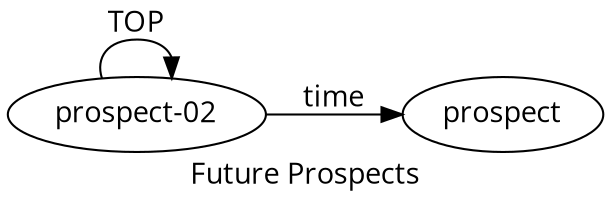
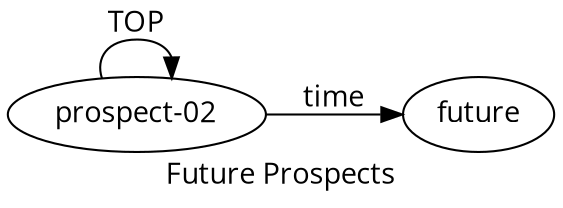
(503, 115) -> (479, 115)
